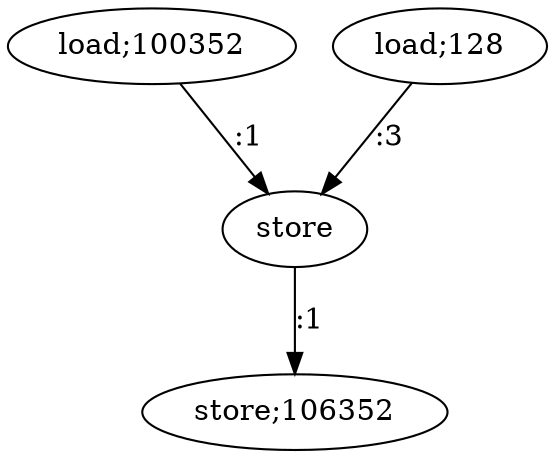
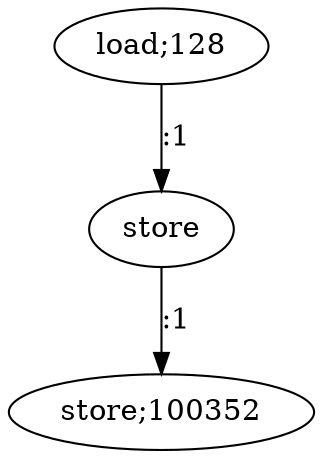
(152, 46) -> none
(390, 138) -> (176, 138)
(295, 412) -> (161, 412)
